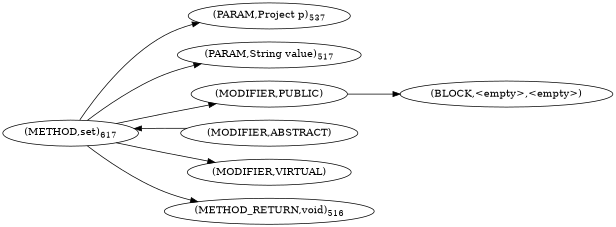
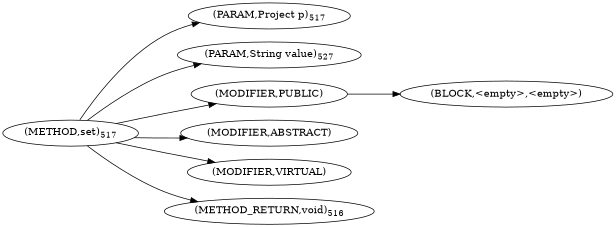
(317, 15) -> (317, 15)
(326, 54) -> (326, 54)
(164, 128) -> (157, 138)
(109, 132) -> (109, 132)
